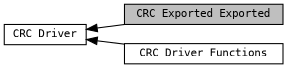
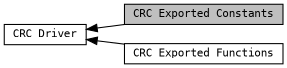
(204, 14) -> (204, 14)
(204, 54) -> (204, 54)
